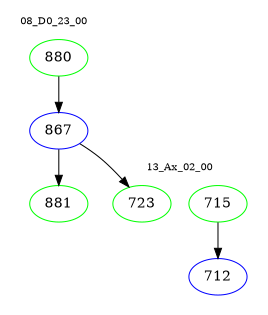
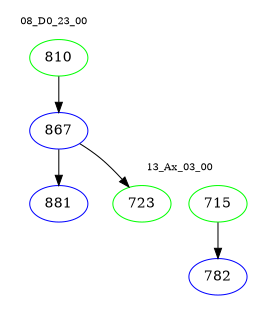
(59, 58) -> (59, 58)
(180, 168) -> (180, 168)
(59, 204) -> (59, 204)
(218, 277) -> (218, 277)
